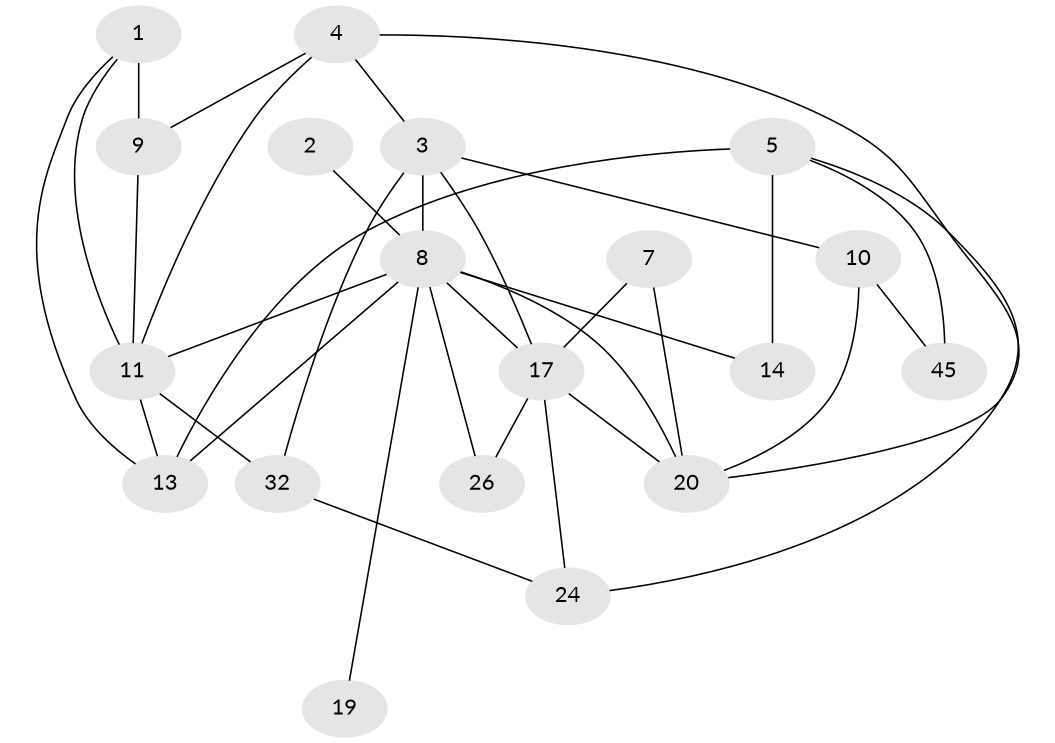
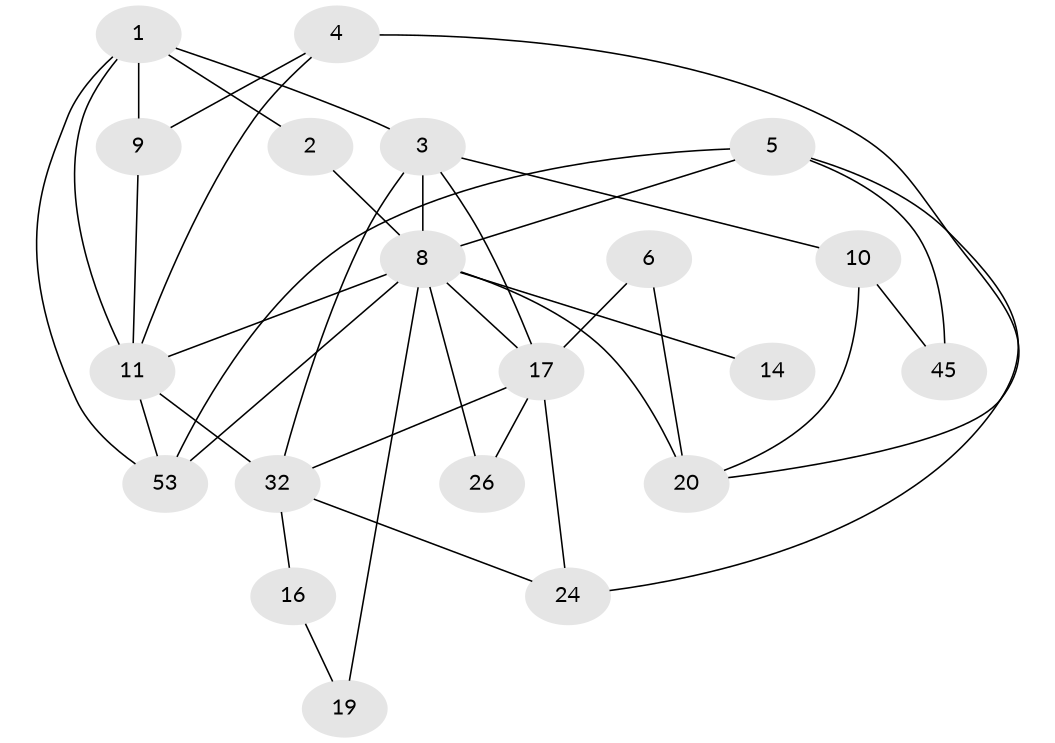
none -> (219, 87)
(380, 91) -> (294, 90)
(649, 259) -> (649, 259)
(773, 259) -> (598, 203)
(614, 428) -> (409, 428)
(165, 484) -> (165, 484)
none -> (293, 596)
